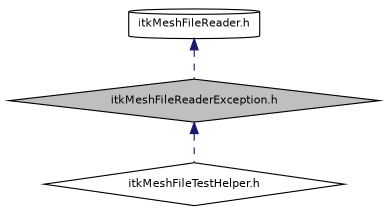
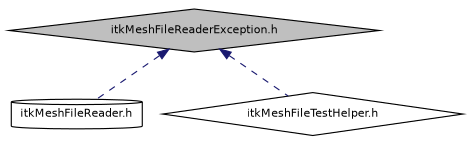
(194, 65) -> (128, 78)
